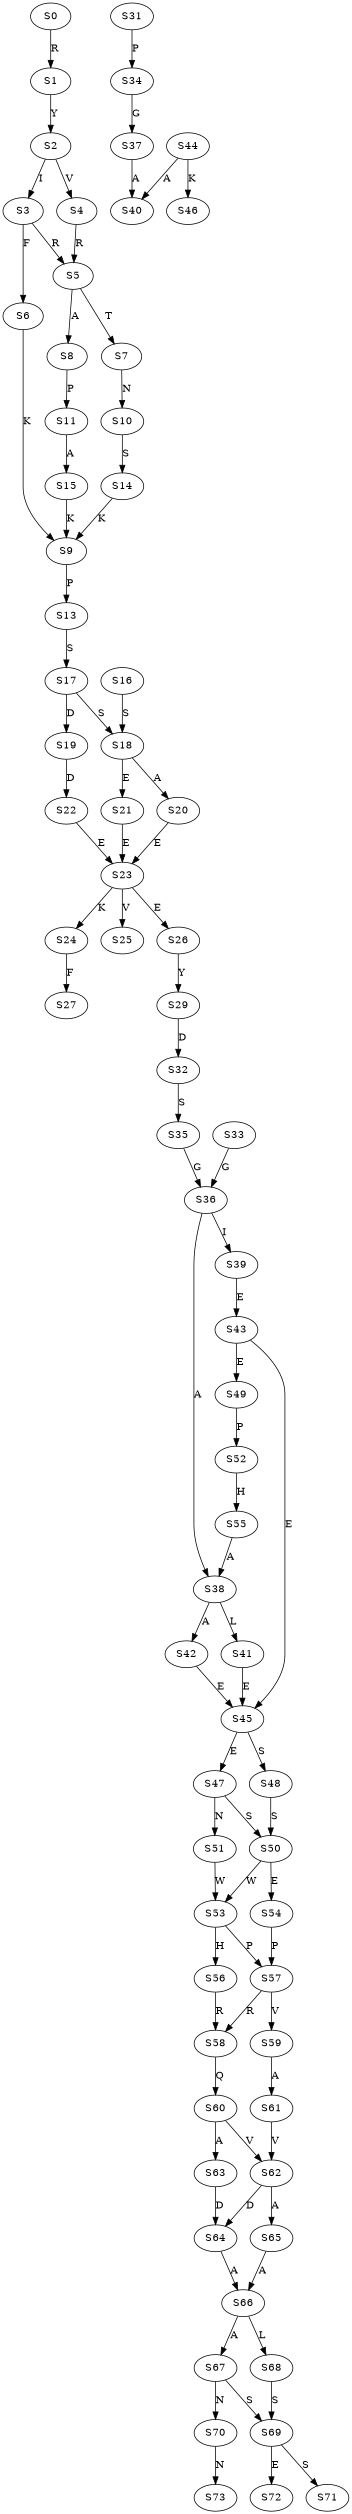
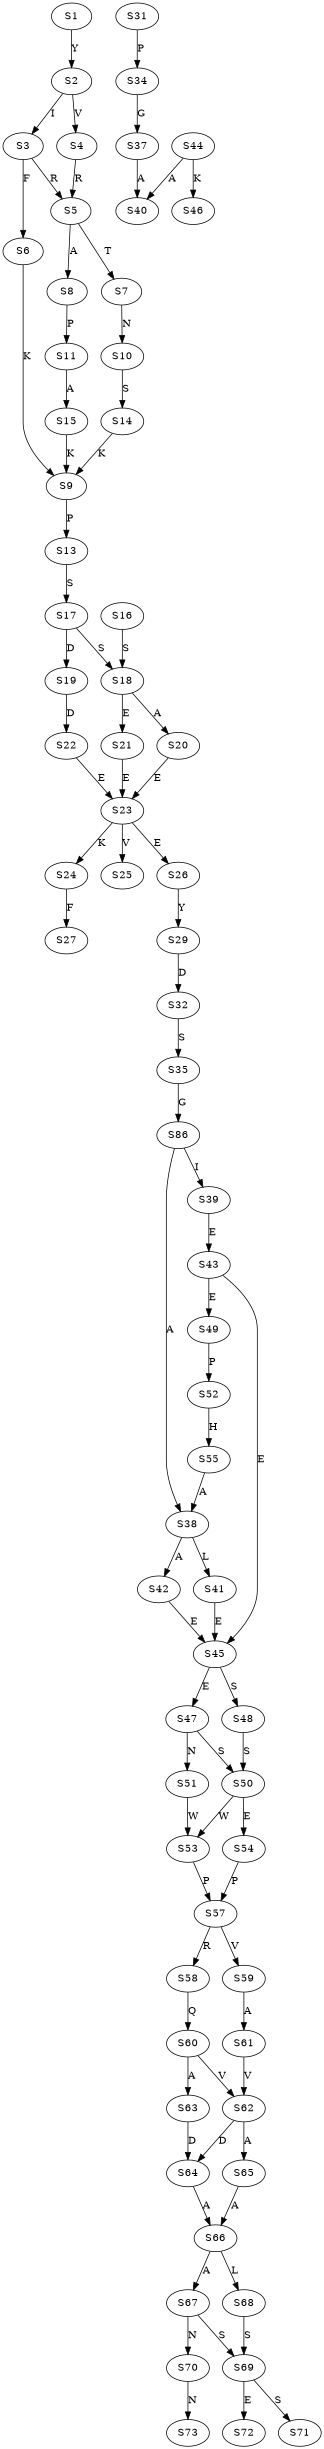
(51, 16) -> none
(234, 1135) -> none
(206, 1200) -> (178, 1135)
(216, 1979) -> none
